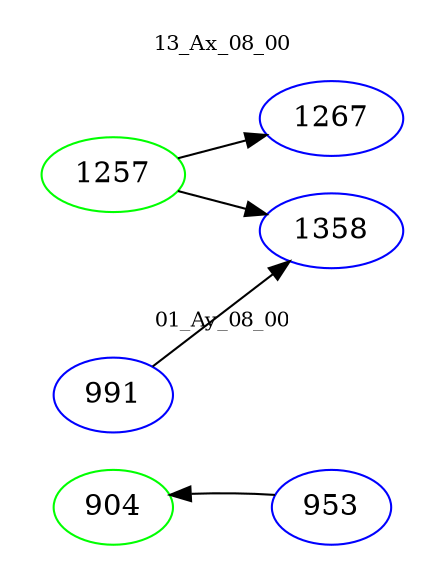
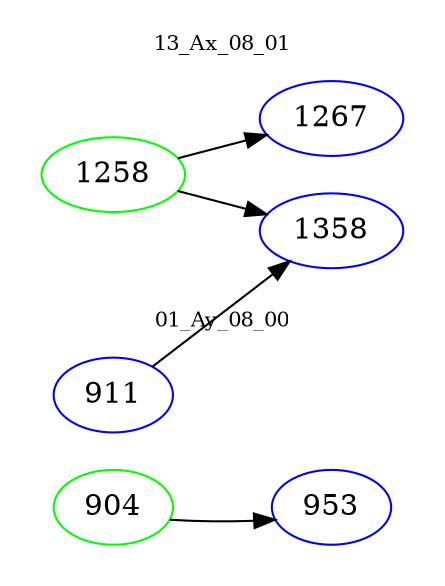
(222, 45) -> (222, 45)
(113, 175) -> (113, 175)
(113, 395) -> (113, 395)
(233, 493) -> (212, 521)
